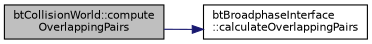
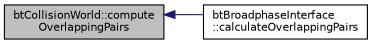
(178, 29) -> (189, 15)
